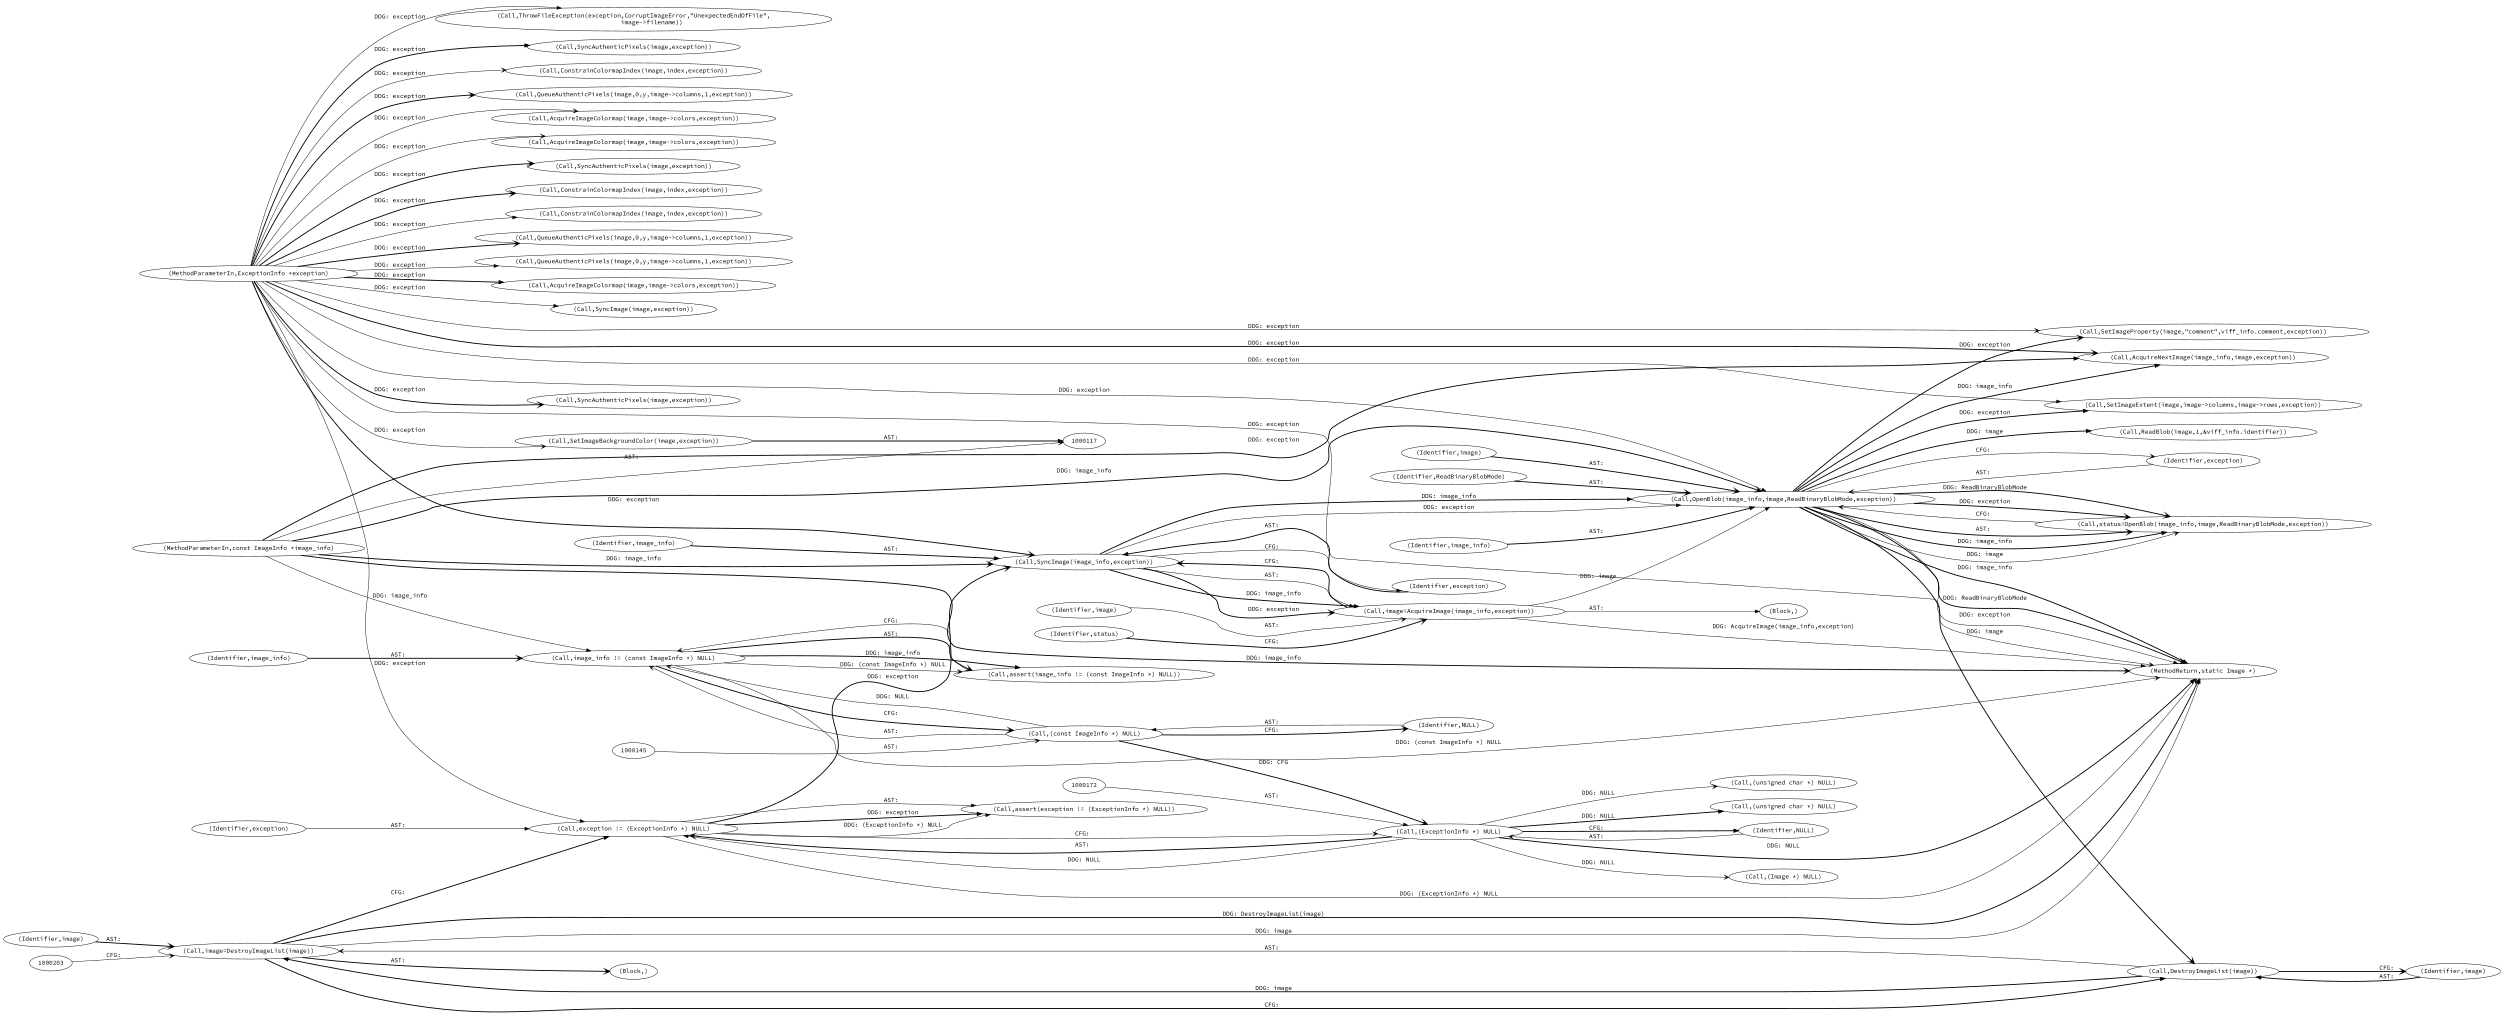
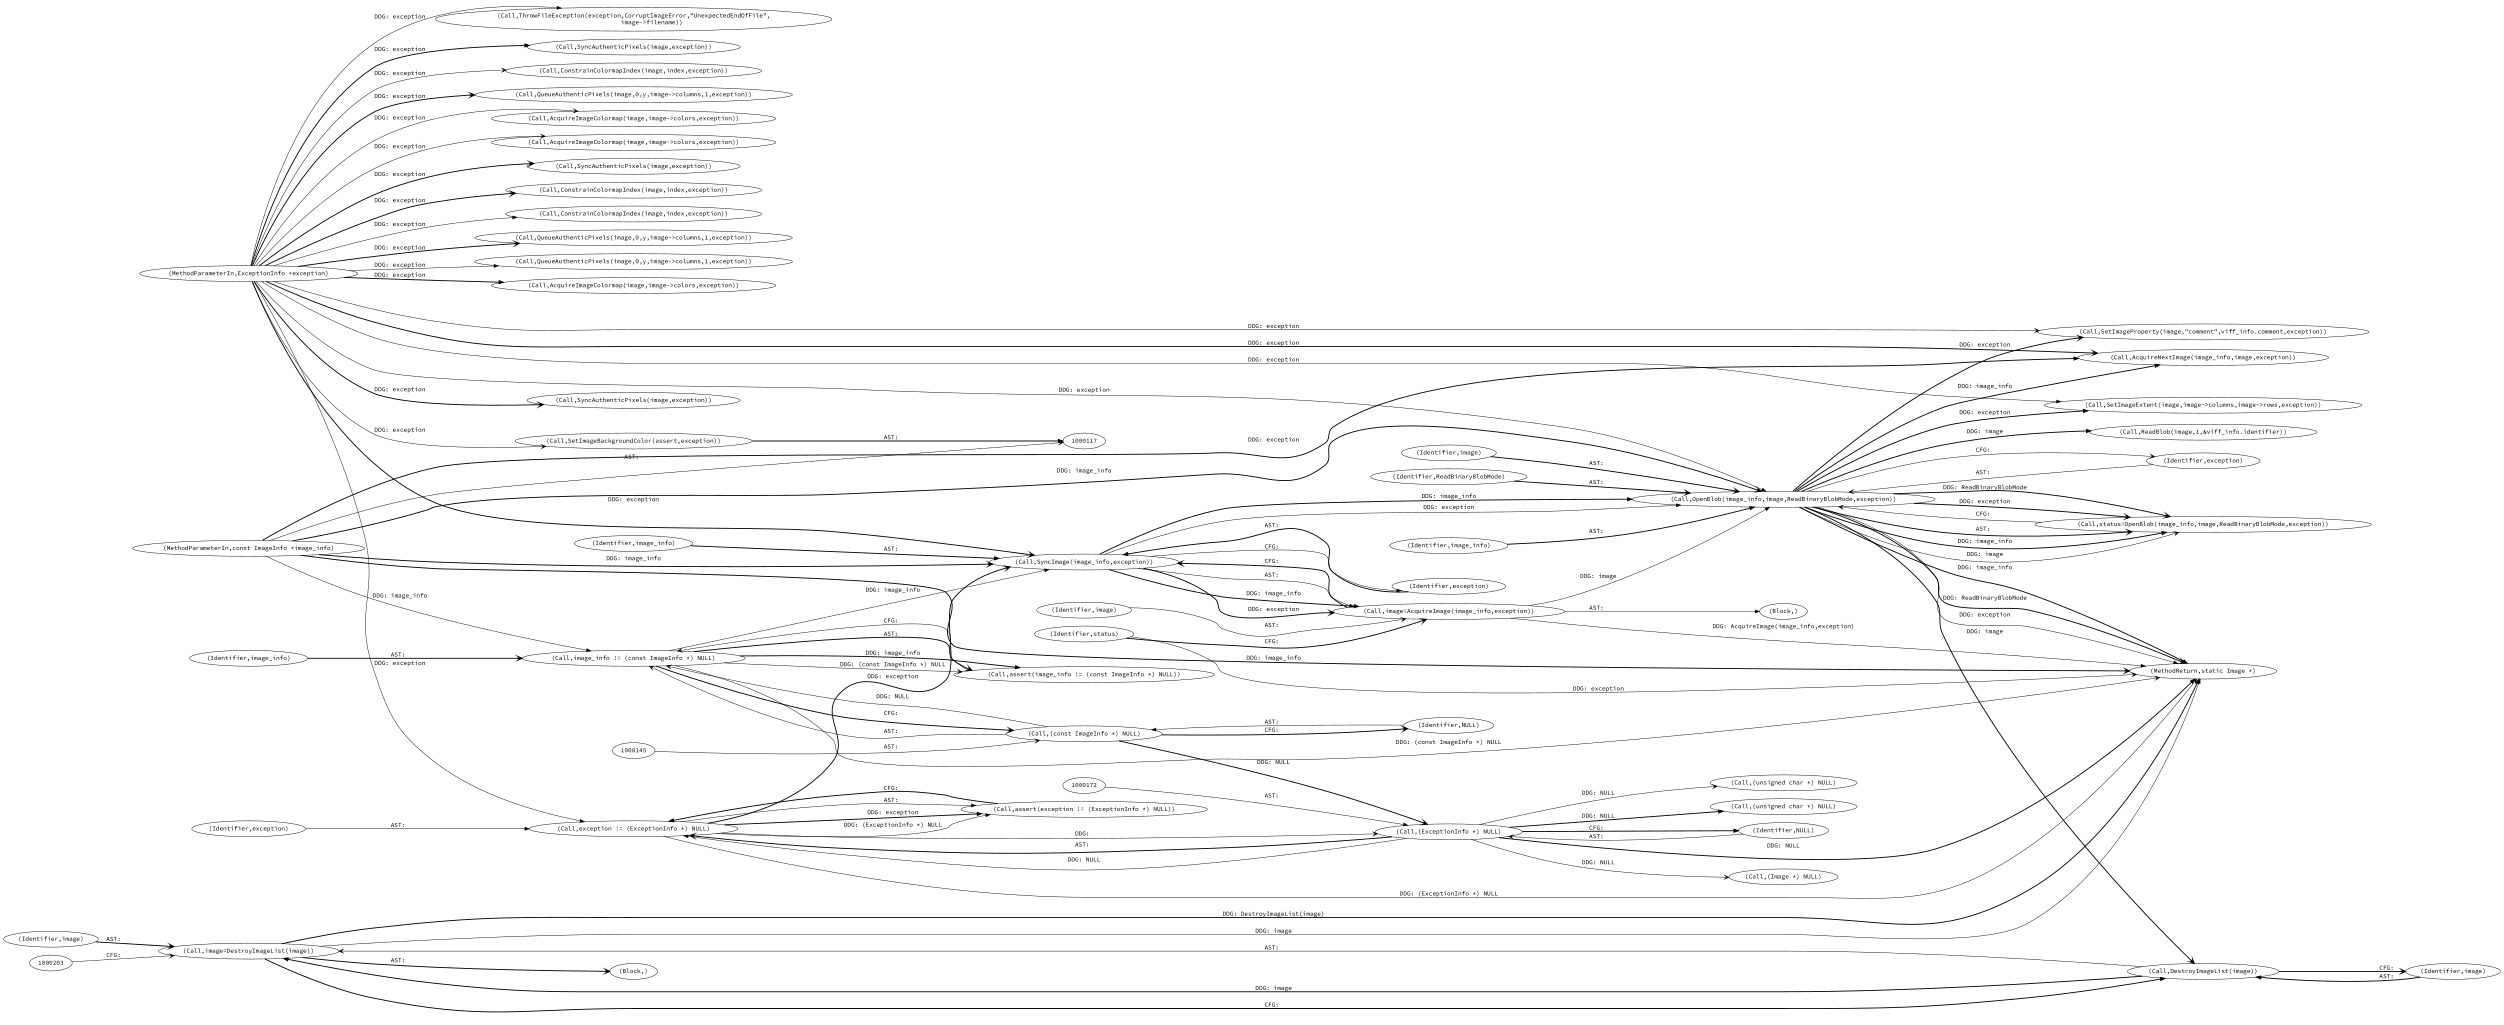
(634, 309) -> none
(1245, 429) -> (1626, 692)
(634, 441) -> (634, 441)
none -> (857, 611)
(1274, 762) -> (1274, 762)
(1084, 834) -> (1084, 834)
(438, 890) -> (835, 796)
